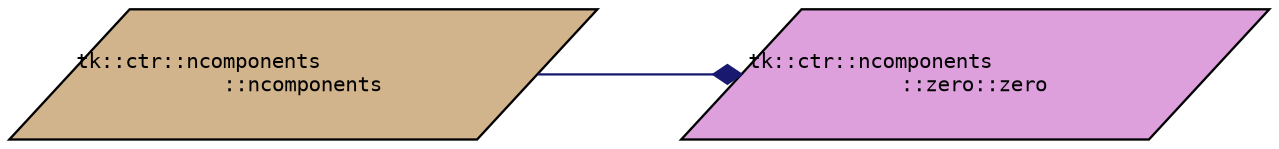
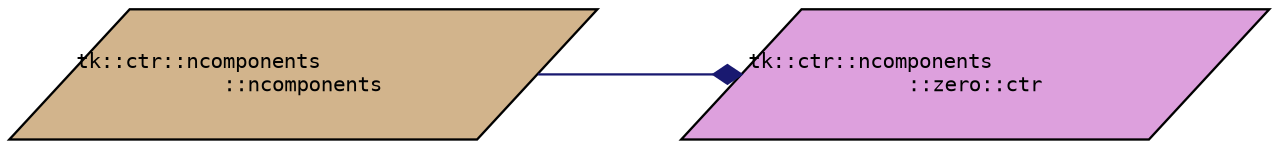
(975, 74) -> (975, 74)
